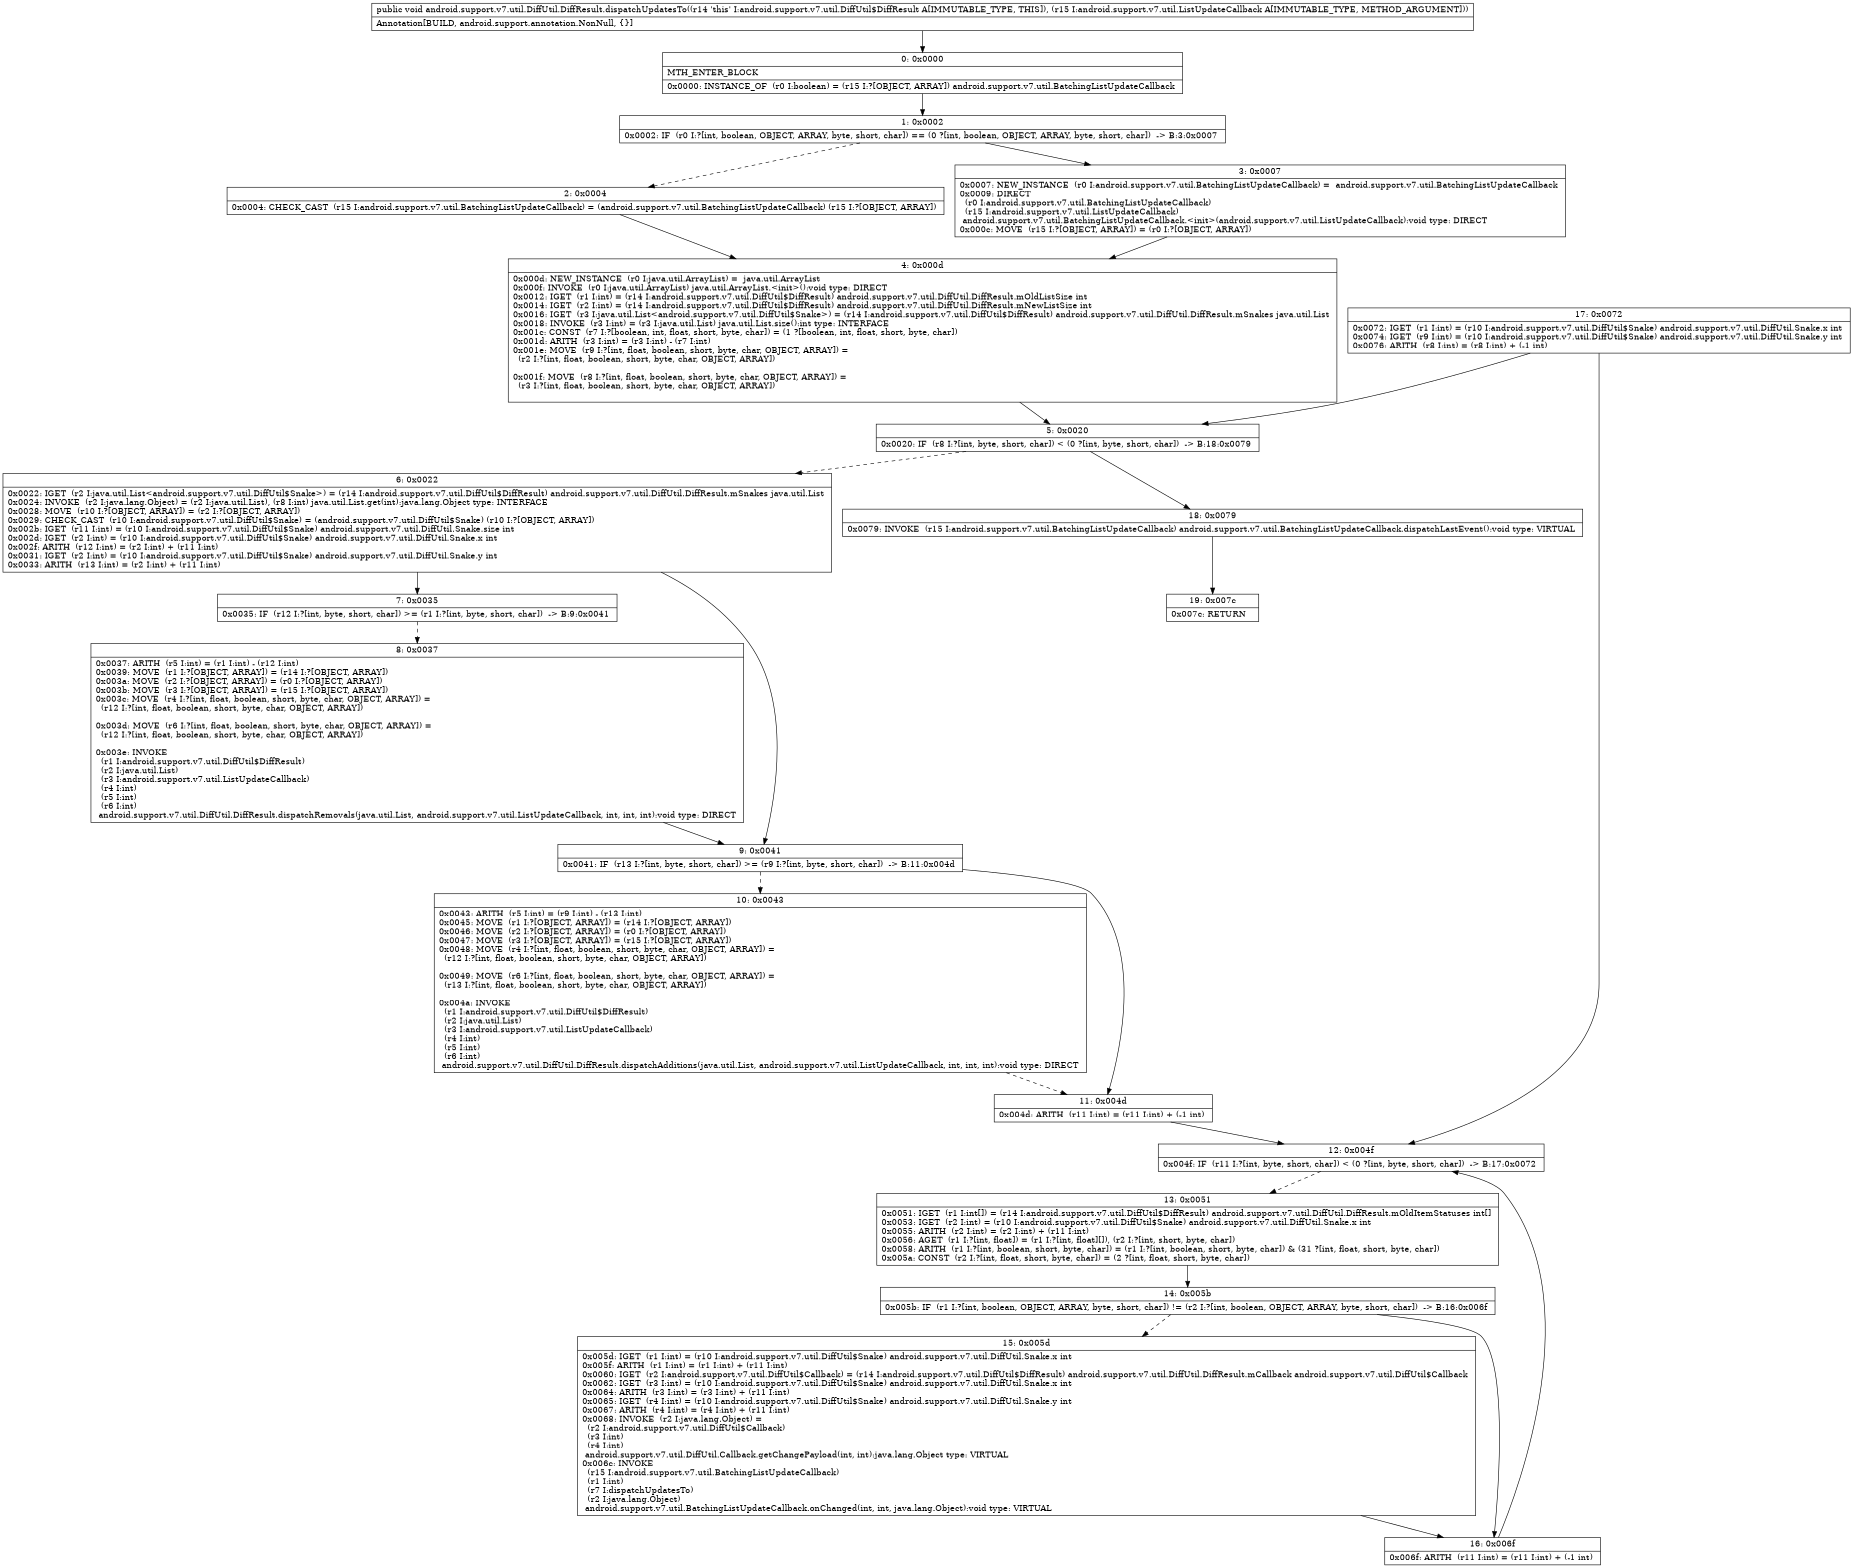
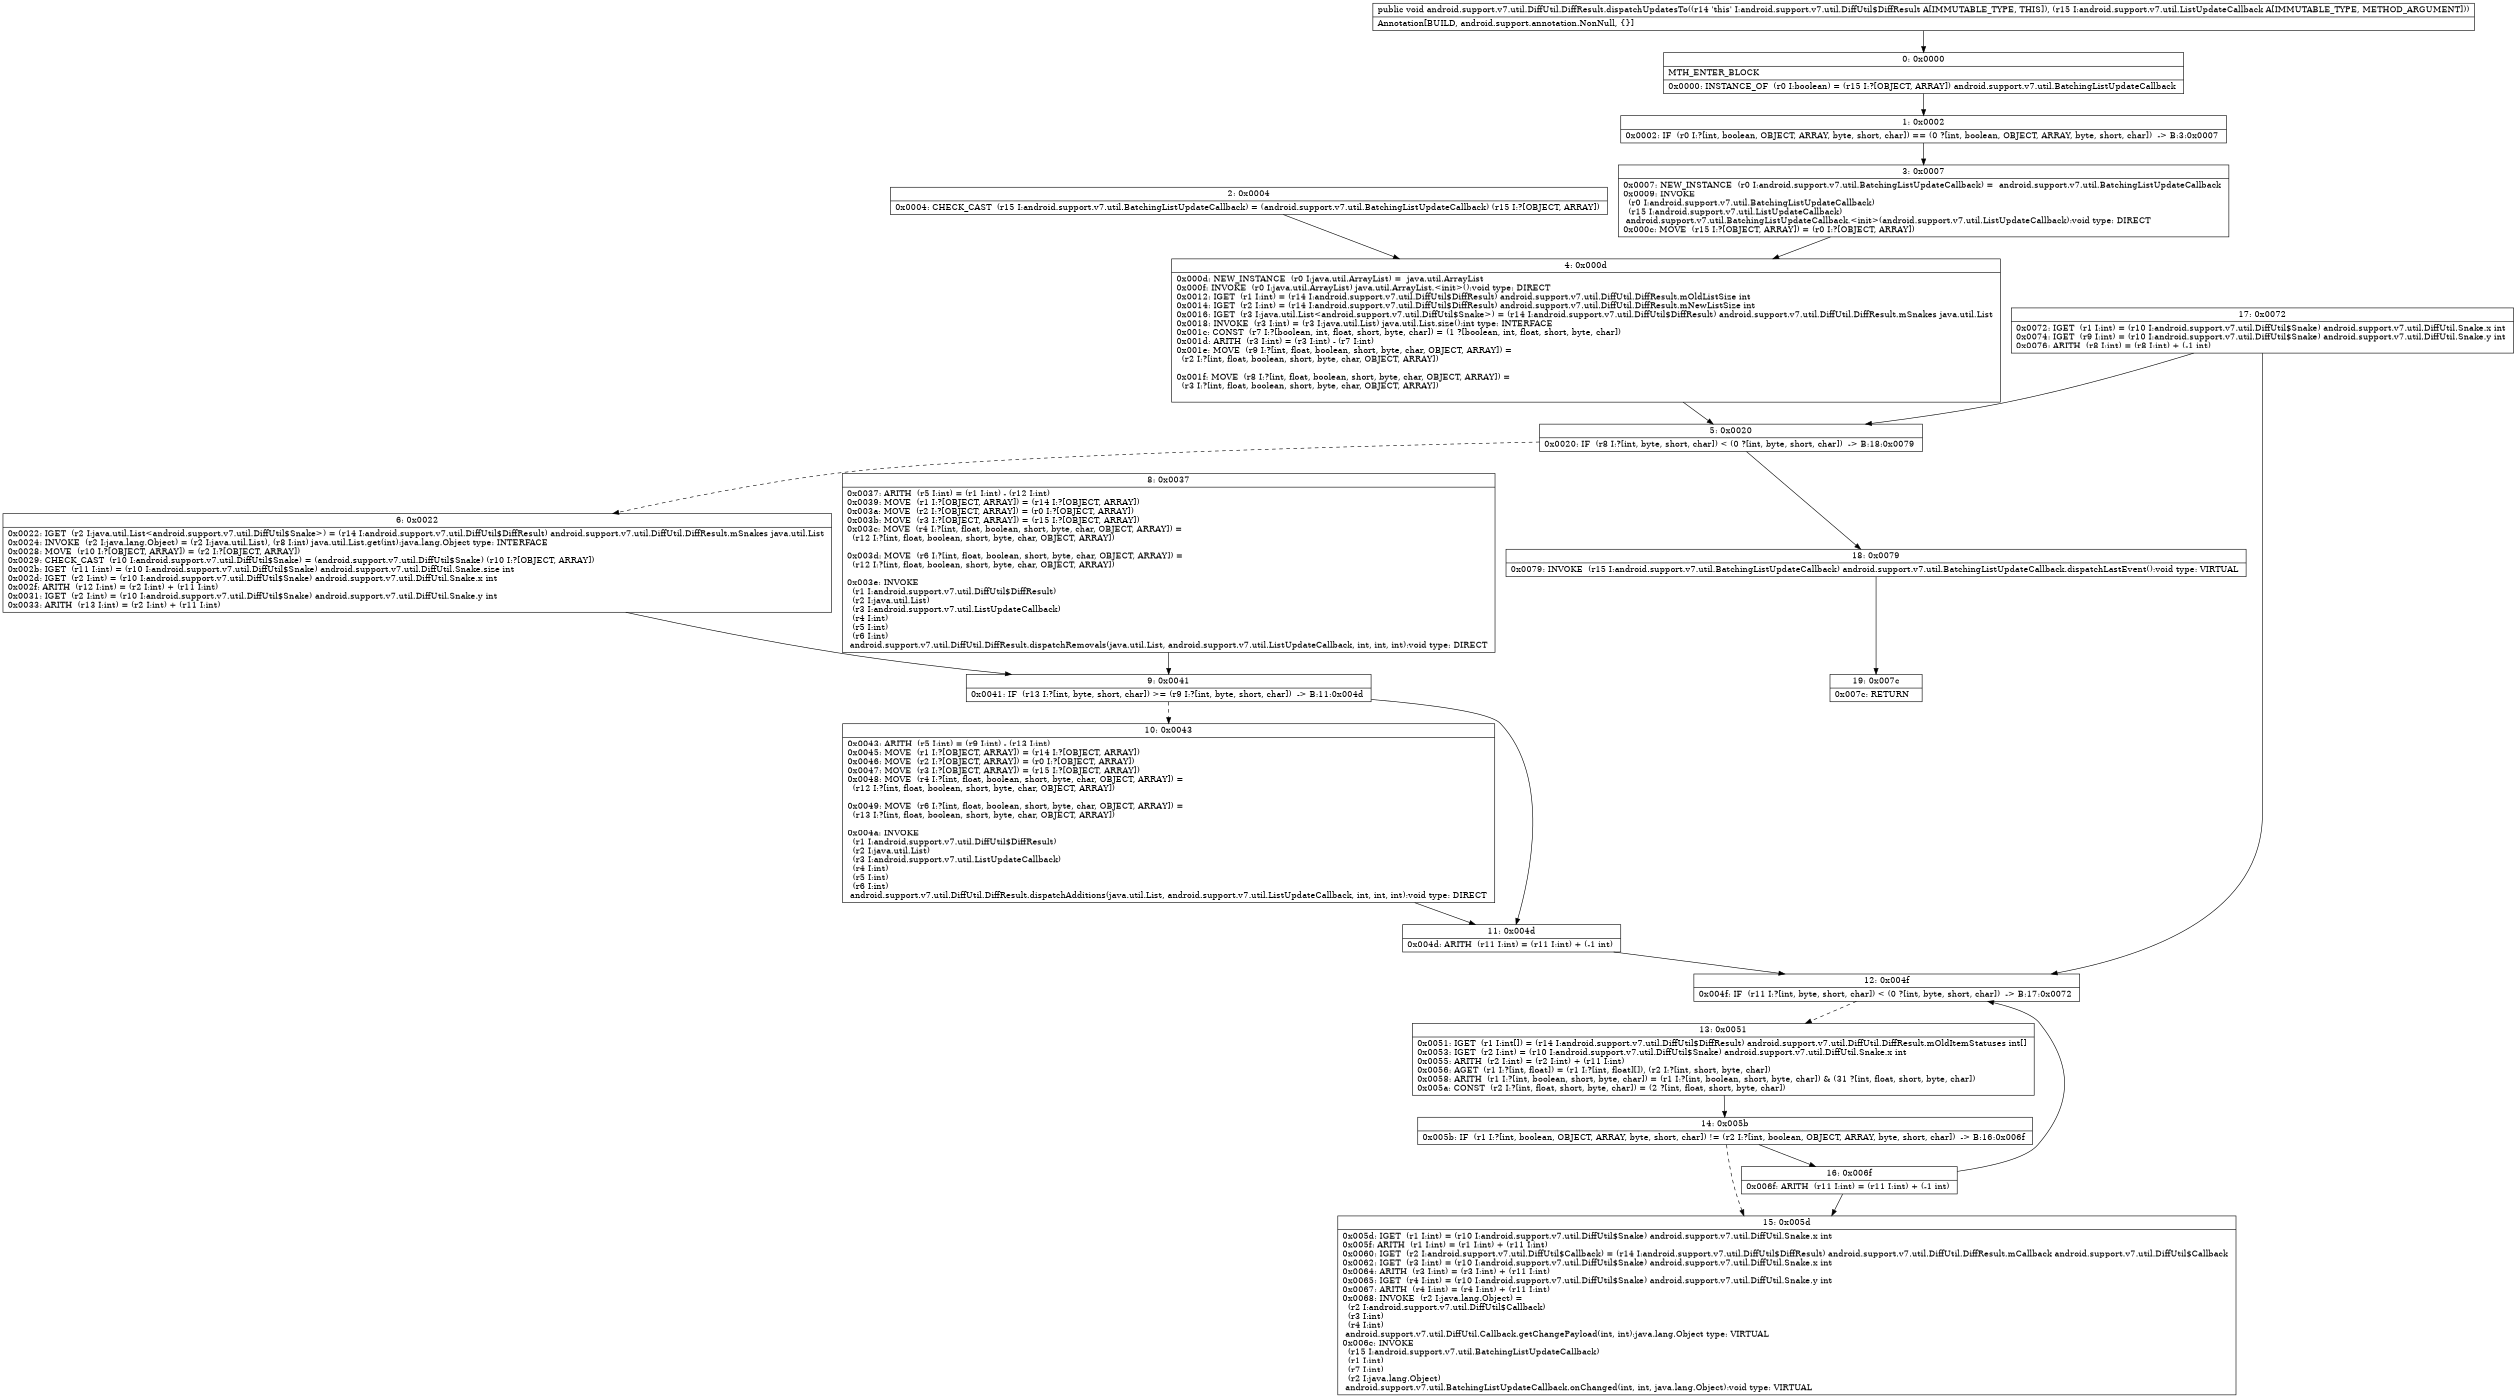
(757, 164) -> none
(998, 194) -> (1662, 194)
(417, 608) -> none
(1034, 1083) -> (1442, 913)
(638, 1491) -> (1363, 1370)
(1399, 1526) -> (1839, 1202)
